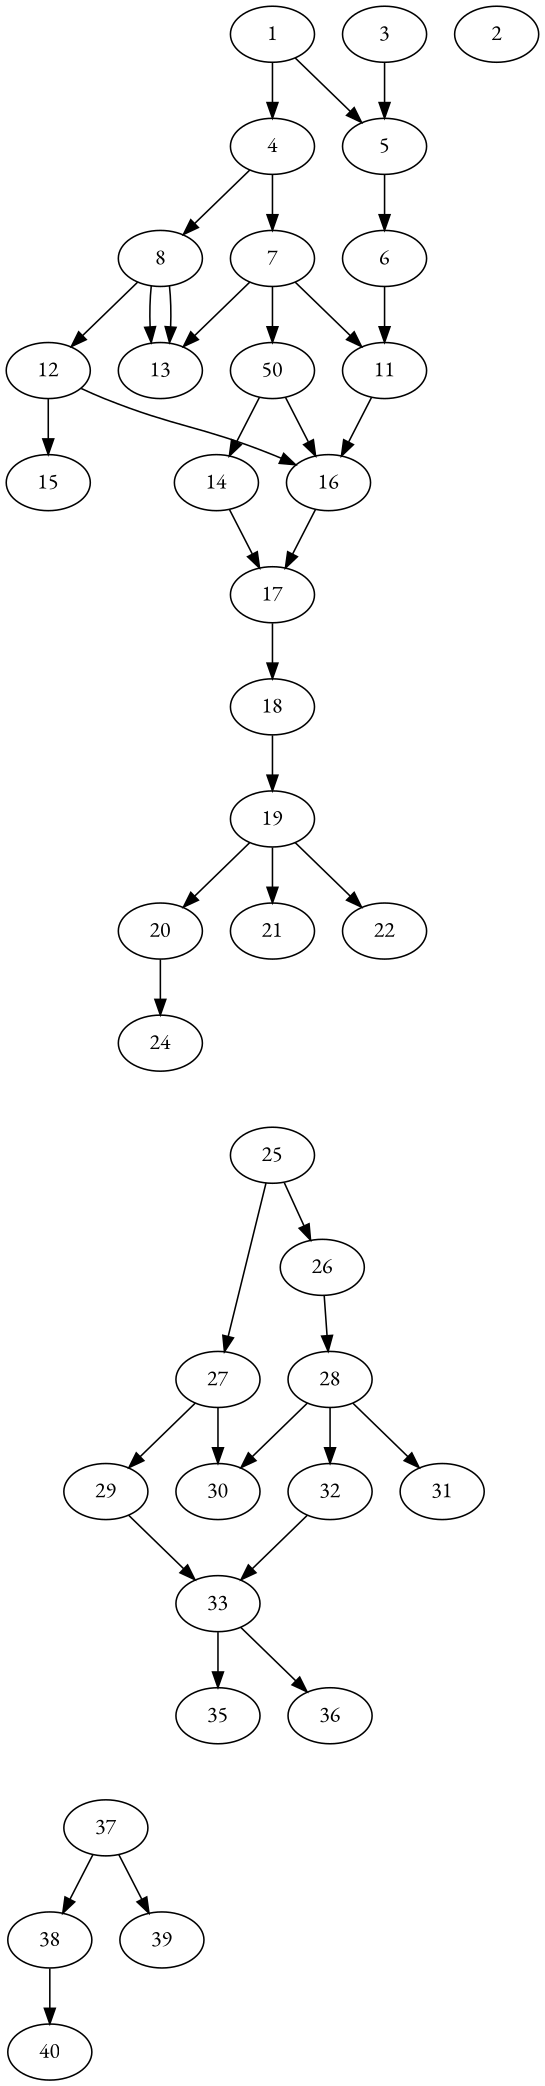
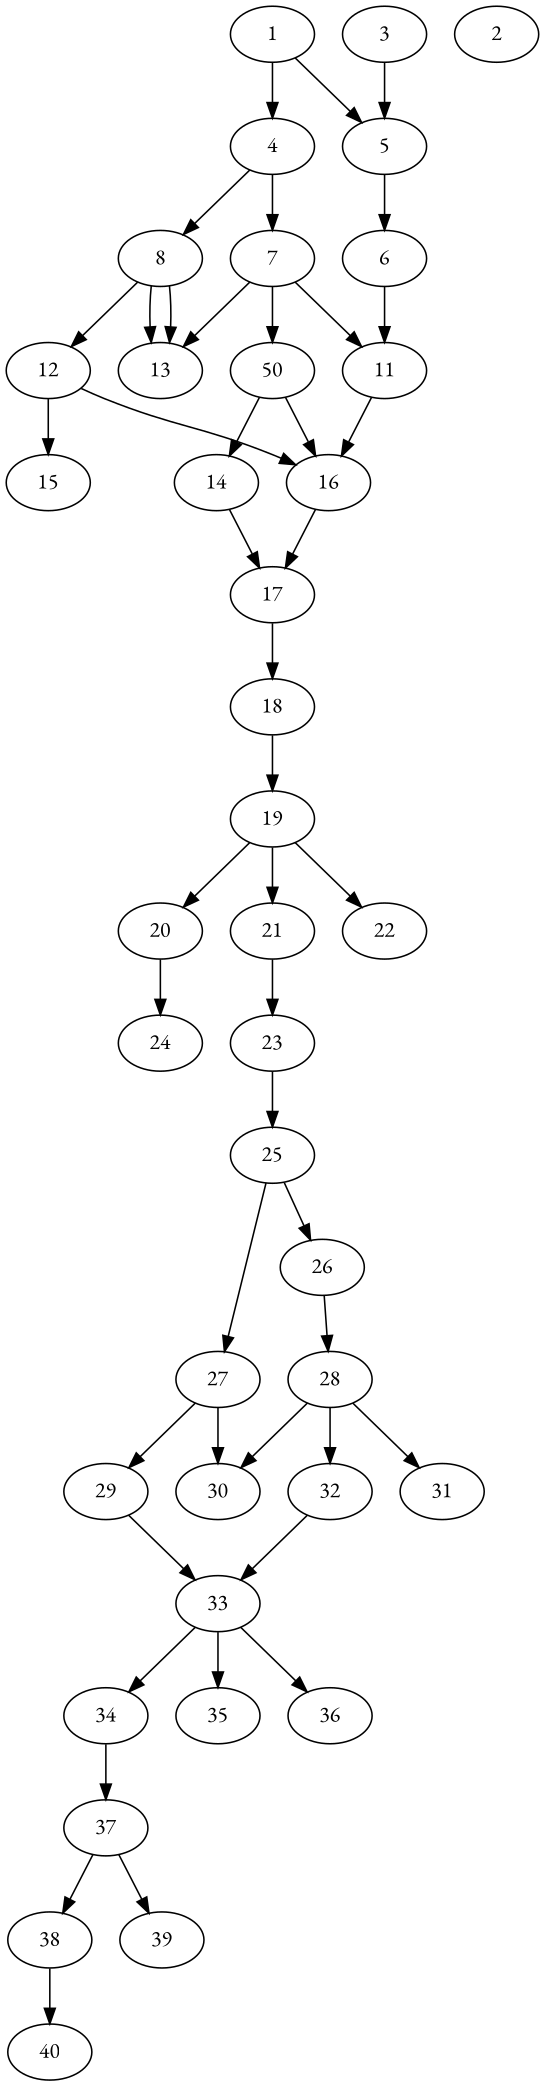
none -> (272, 1043)
none -> (106, 1716)
